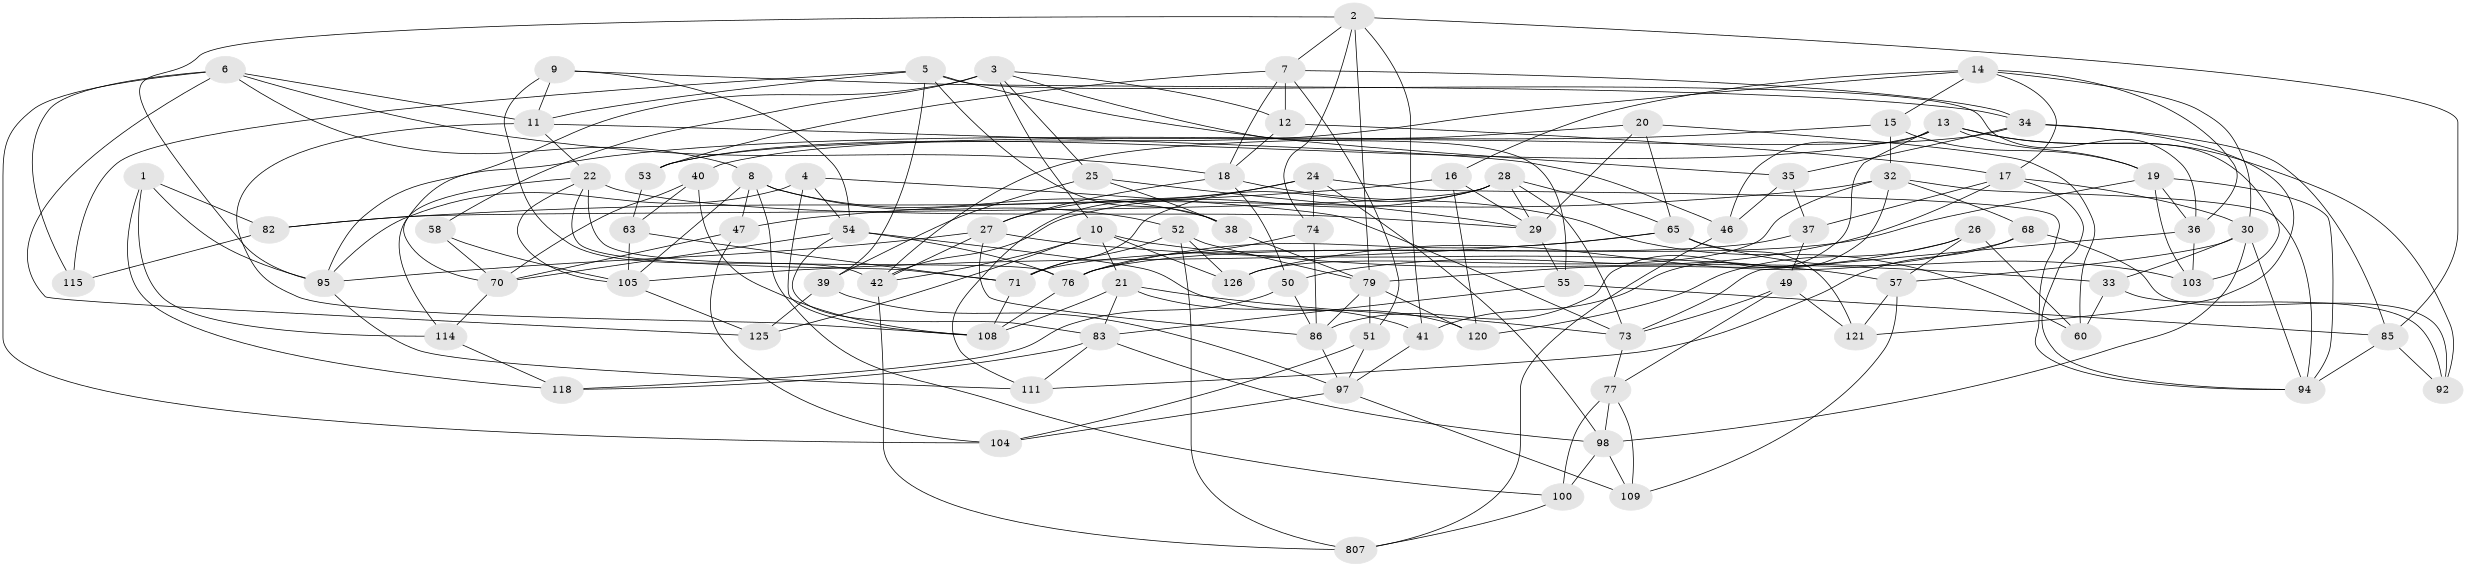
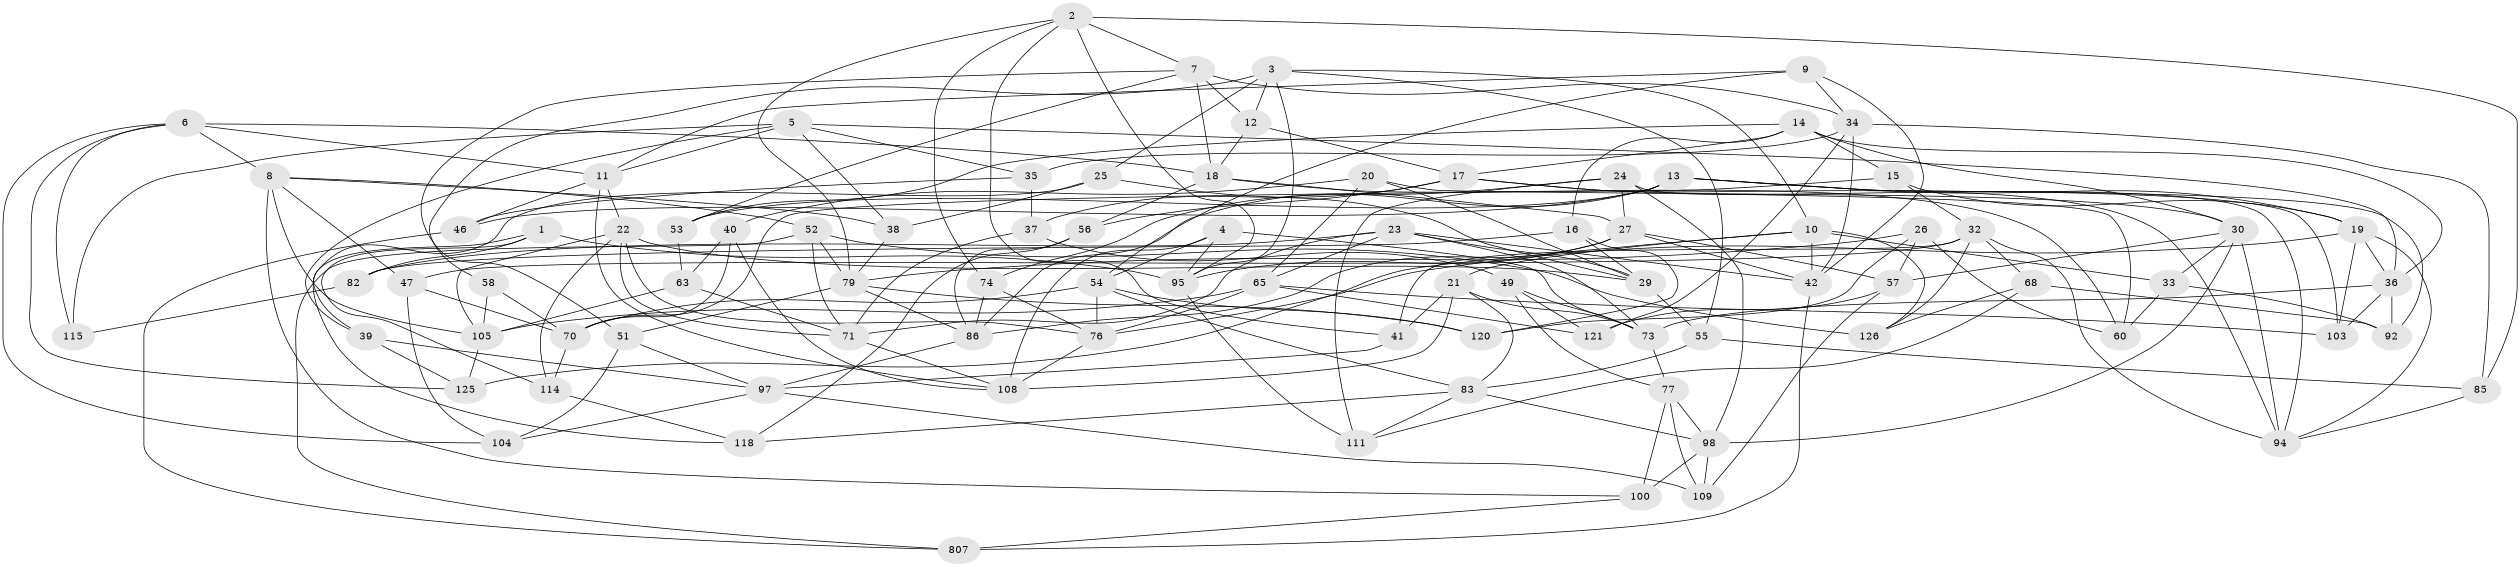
(1505, 177) -> (1395, 230)
(1288, 283) -> (1085, 230)
(2416, 363) -> (2392, 310)
